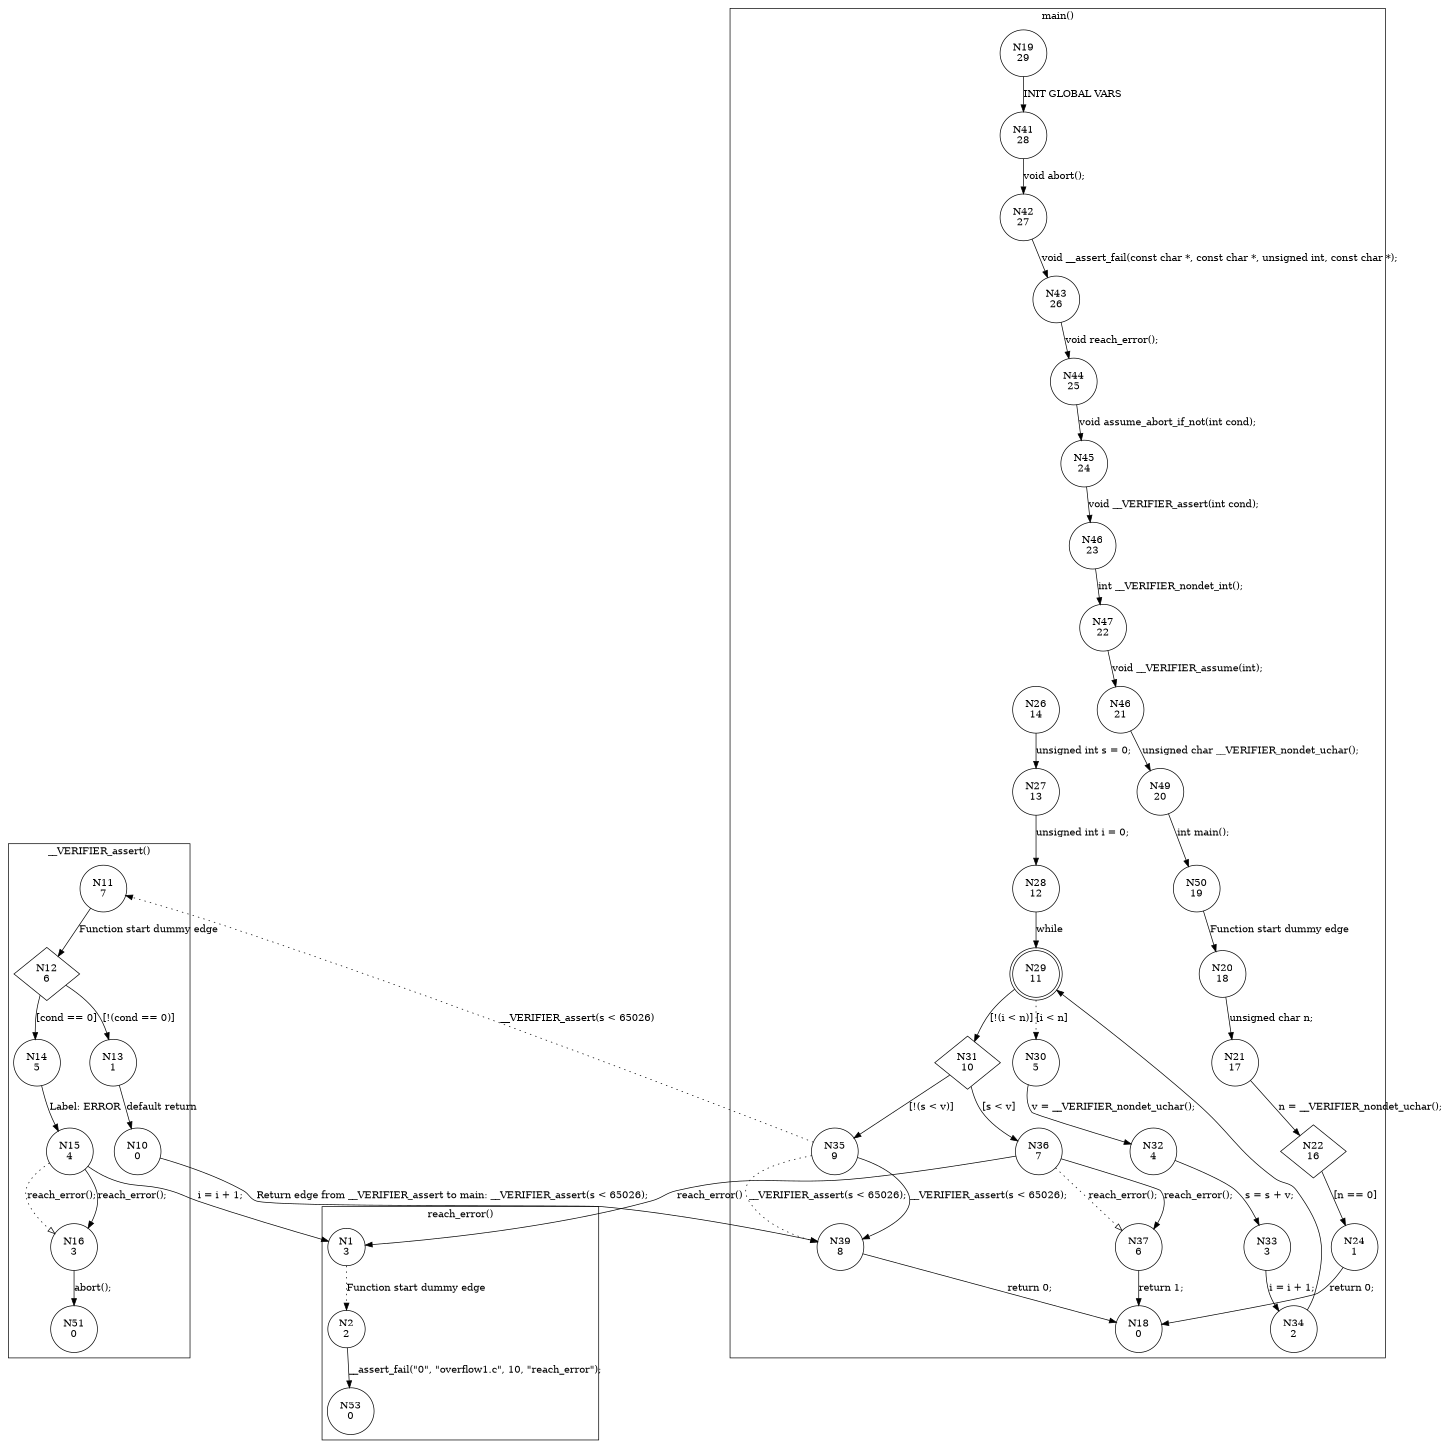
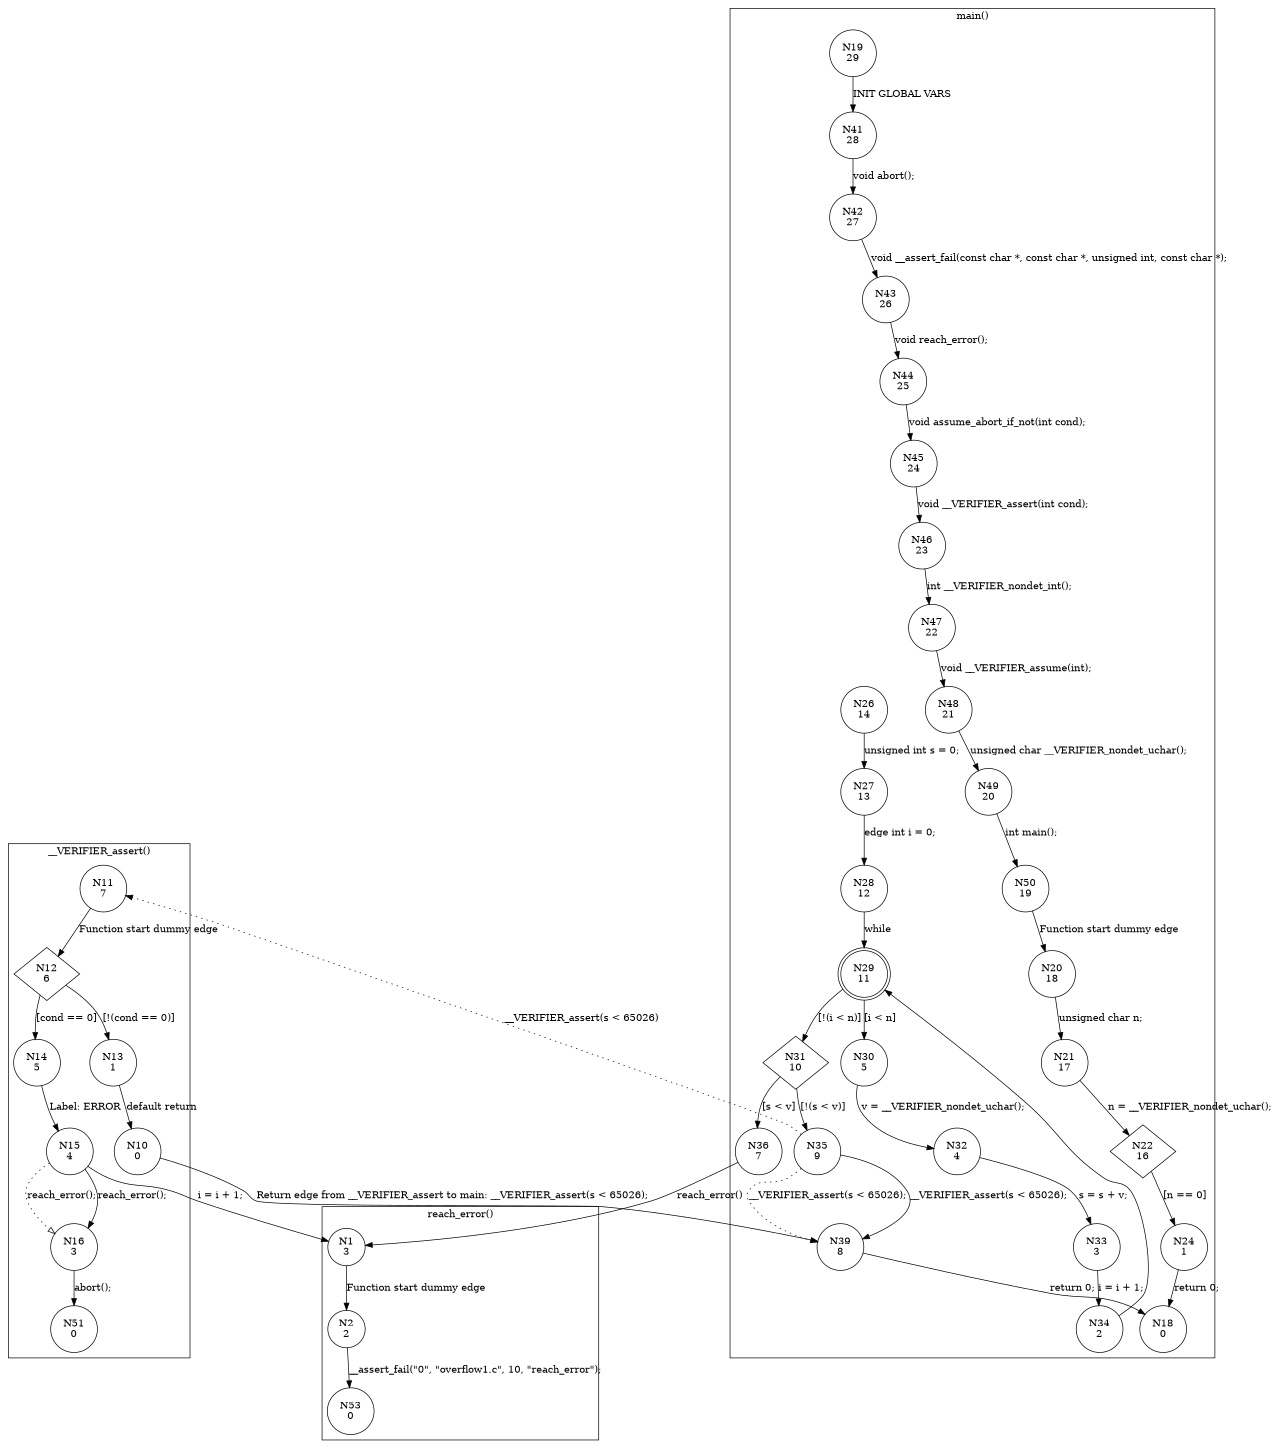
(1121, 710) -> (949, 710)
(1082, 833) -> (900, 833)
(1036, 1016) -> (864, 1016)
(1139, 1247) -> none
(347, 1284) -> (347, 1284)
